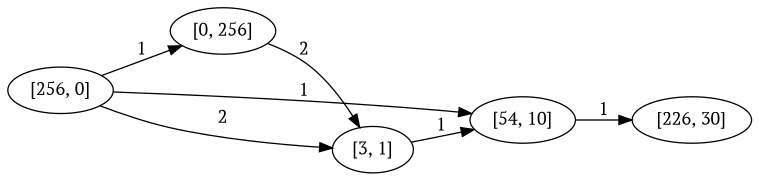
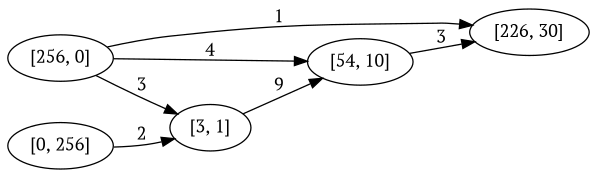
(136, 63) -> (283, 26)
(304, 91) -> (210, 51)
(604, 110) -> (442, 38)
(223, 118) -> (142, 86)
(442, 126) -> (279, 86)
